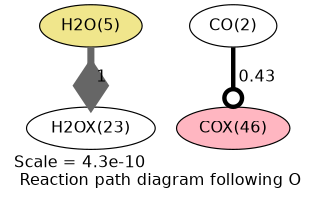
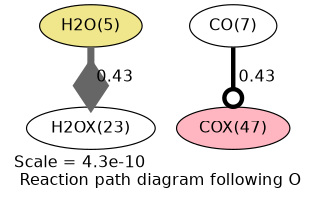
(233, 26) -> (233, 26)
(99, 77) -> (113, 77)
(233, 128) -> (233, 128)
